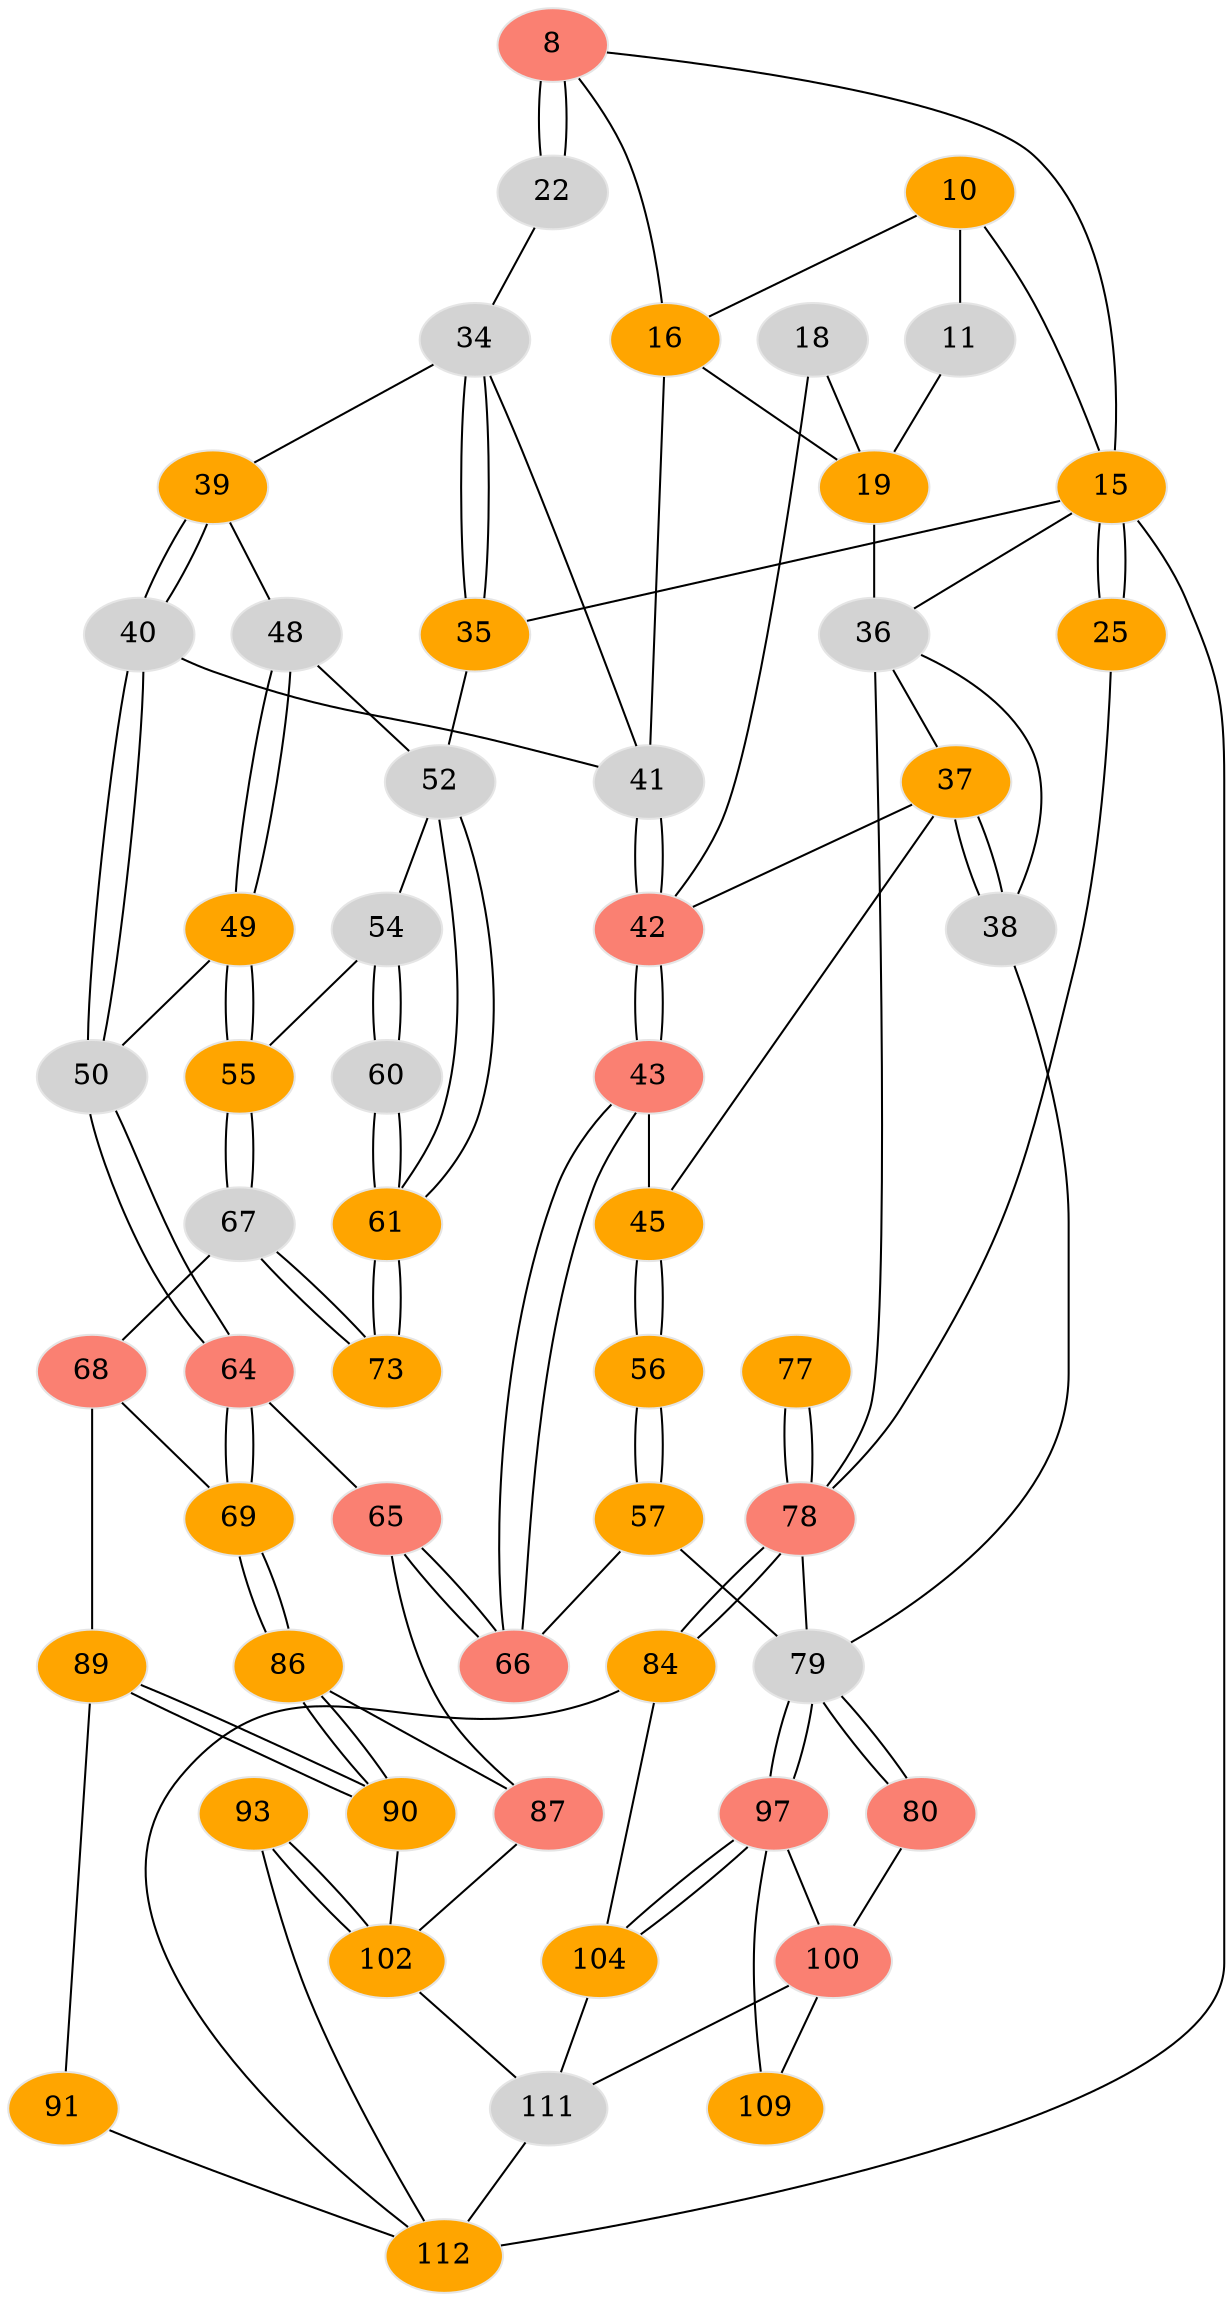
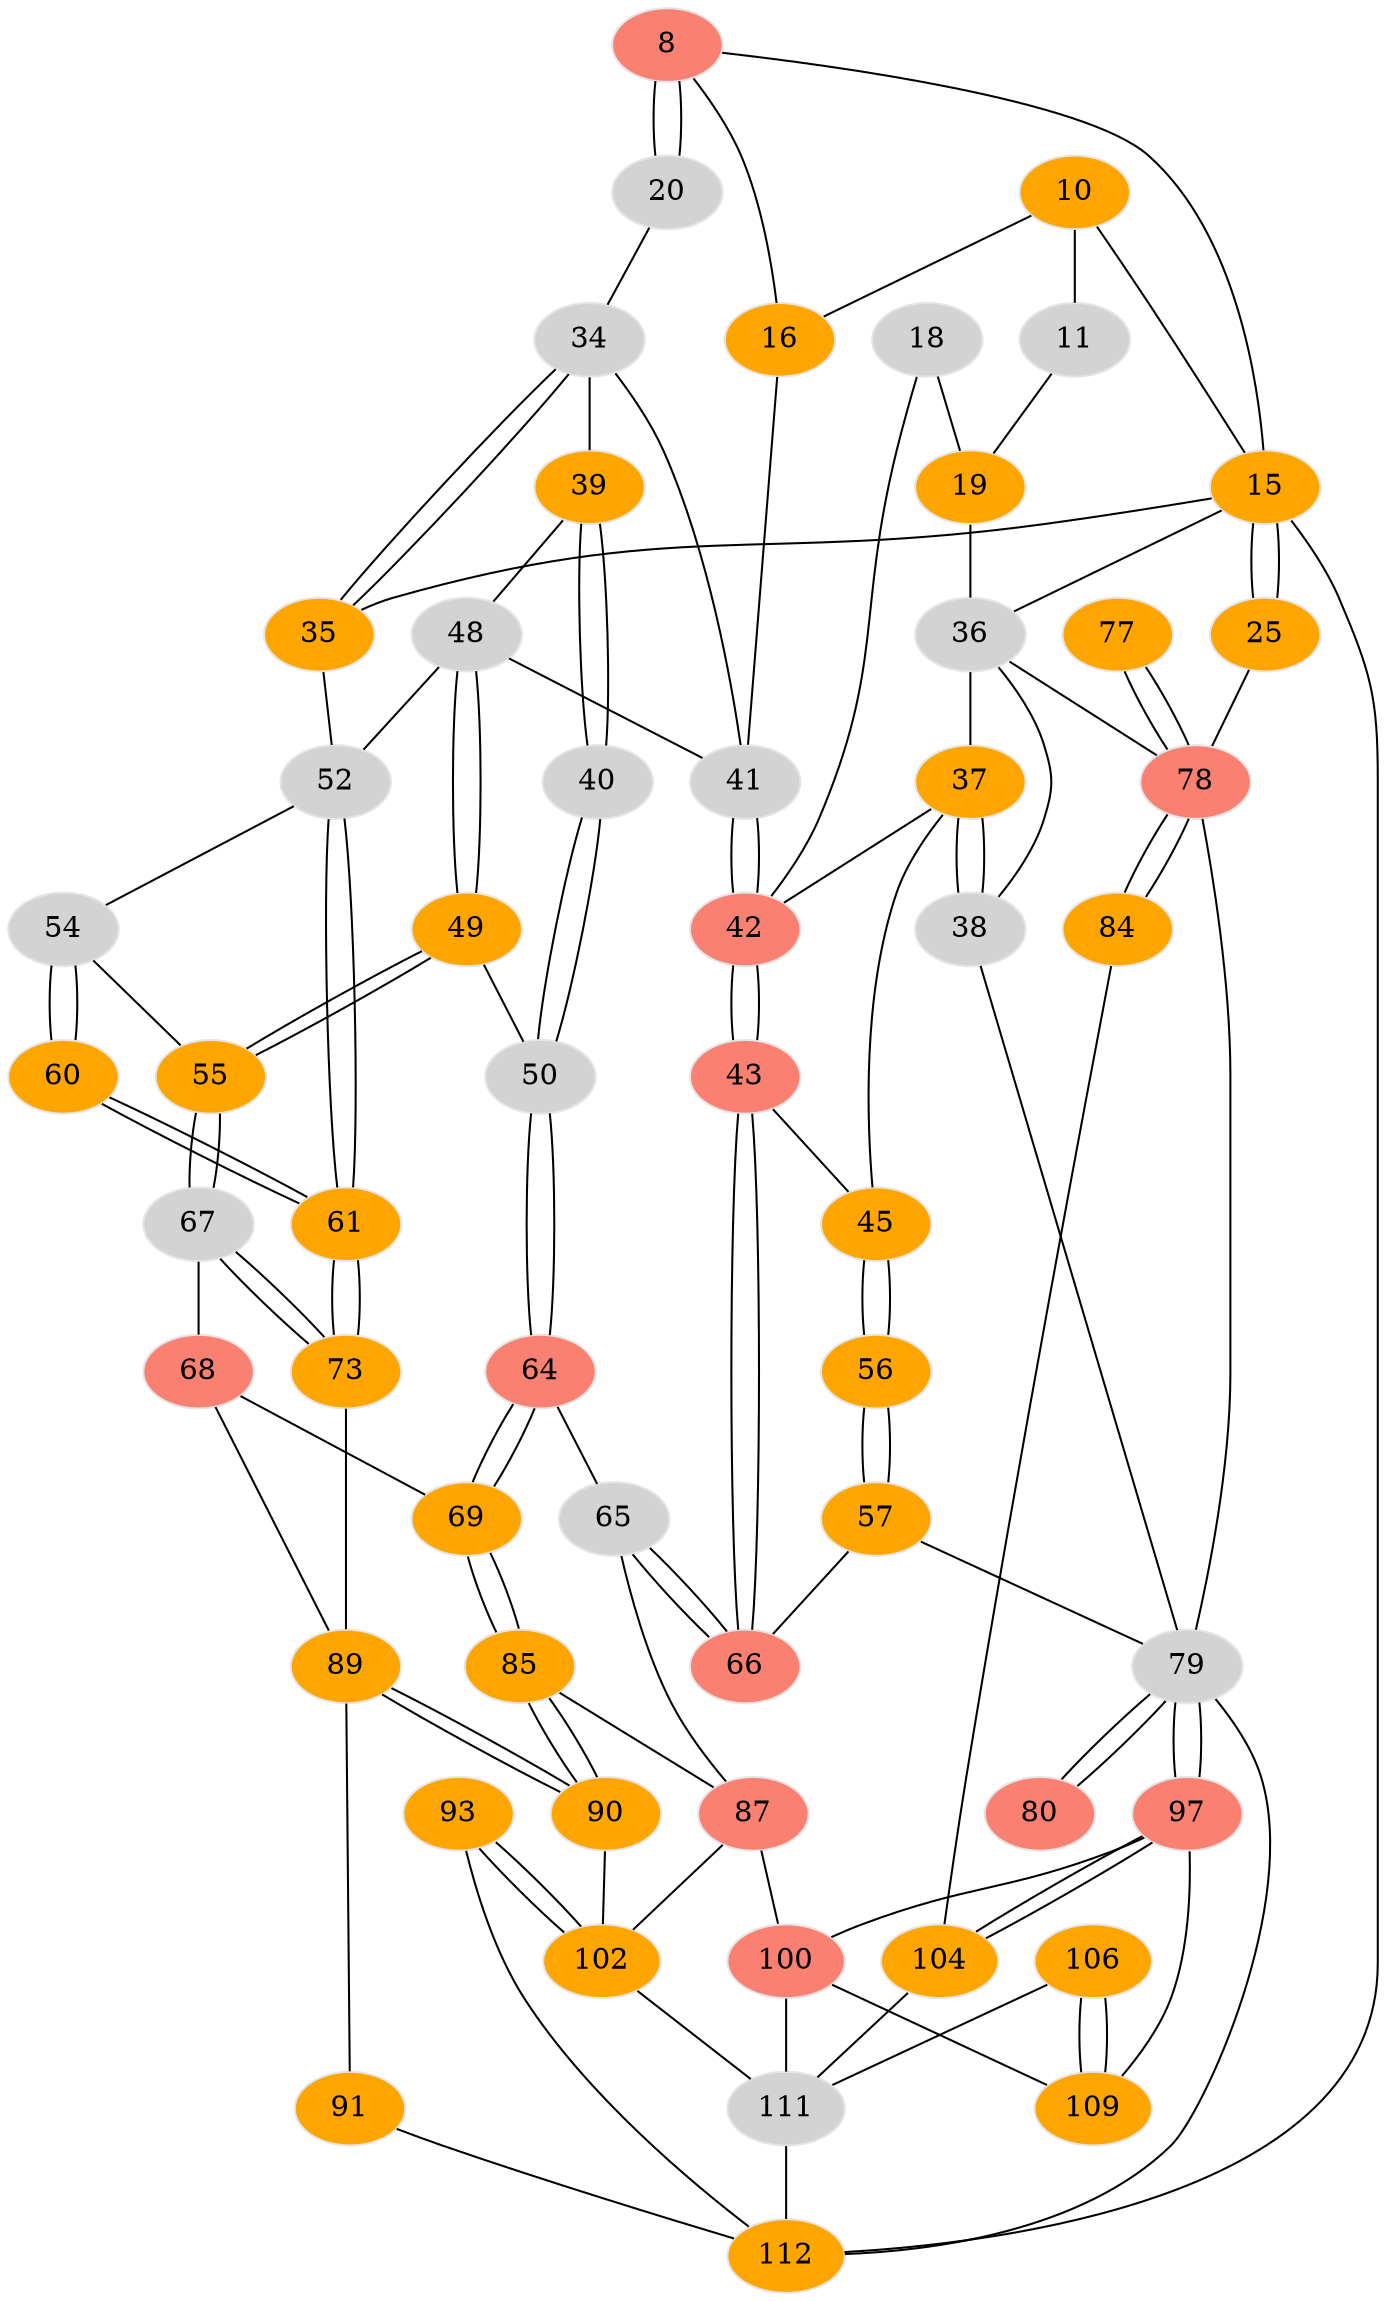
(553, 192) -> (667, 192)
(770, 414) -> none
(399, 720) -> (620, 716)
(387, 1077) -> (63, 1077)
none -> (346, 1519)
(387, 1519) -> (614, 1519)
(289, 1666) -> (520, 1666)
(160, 1817) -> (1205, 2091)
(877, 1887) -> (770, 1887)
none -> (1093, 1961)
